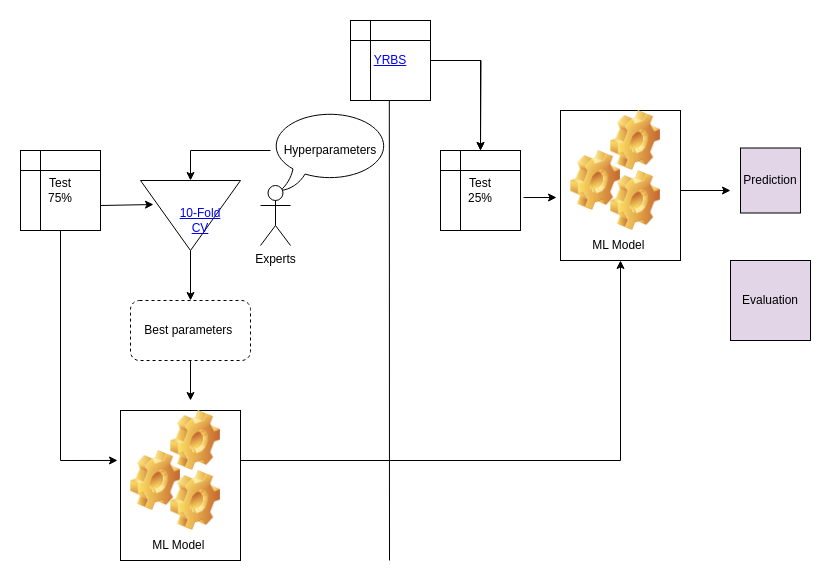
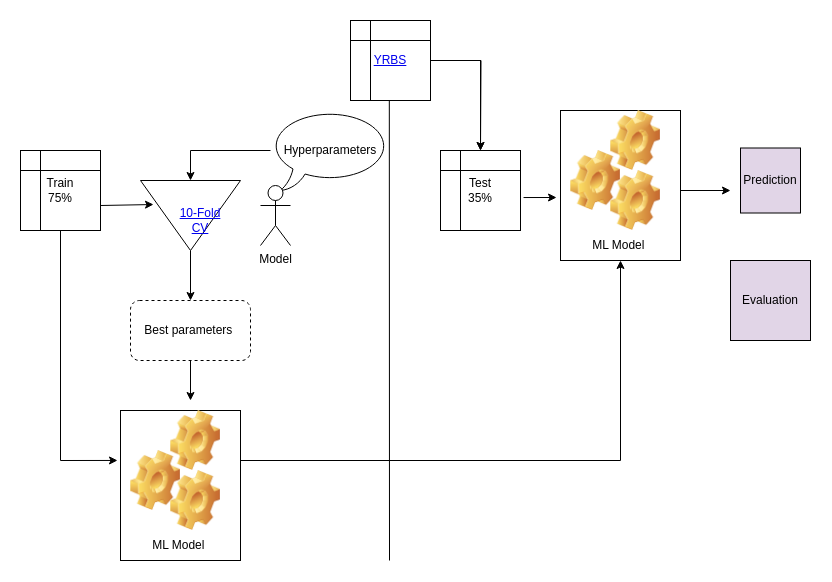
(61, 191) -> (61, 191)
(481, 191) -> (481, 191)
(276, 260) -> (276, 260)
